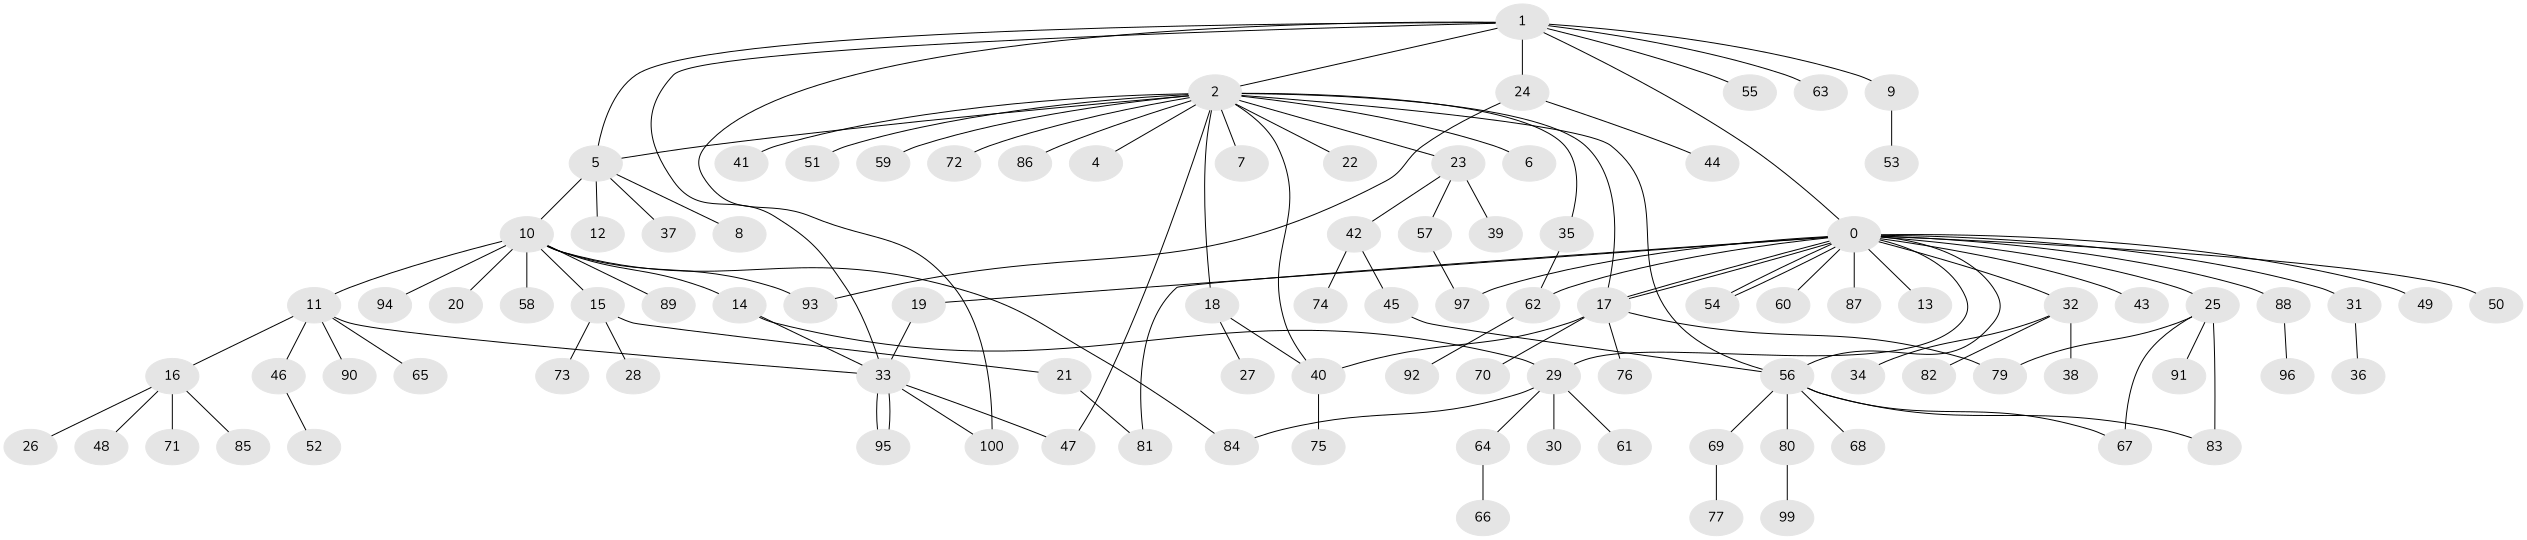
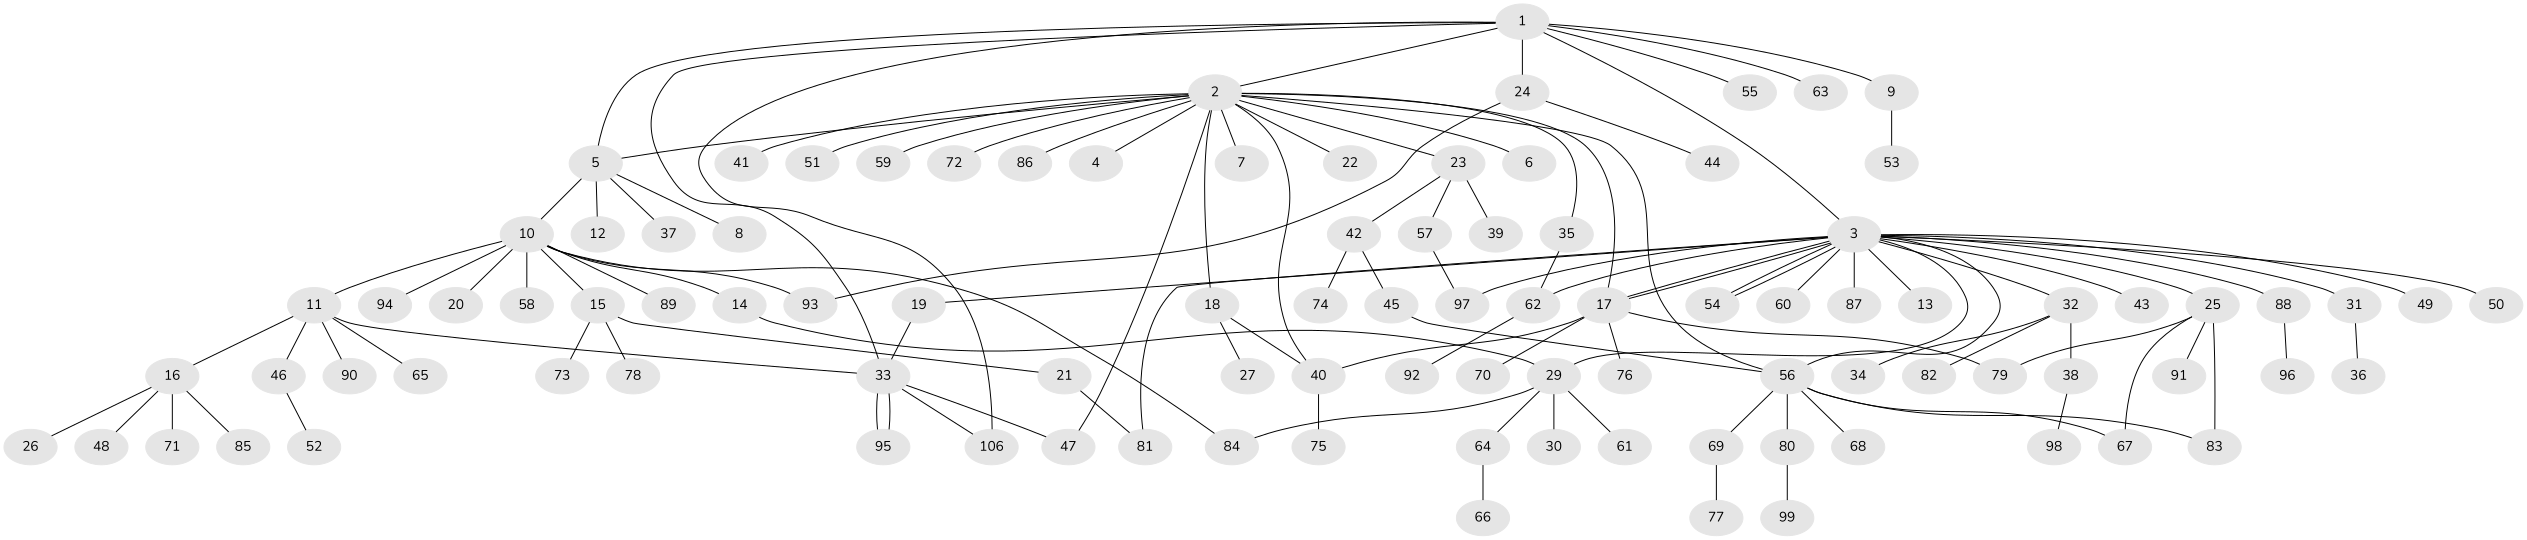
(1854, 234) -> (1854, 234)
(806, 338) -> none
(633, 376) -> (633, 376)
(992, 447) -> (992, 447)
none -> (2054, 447)
